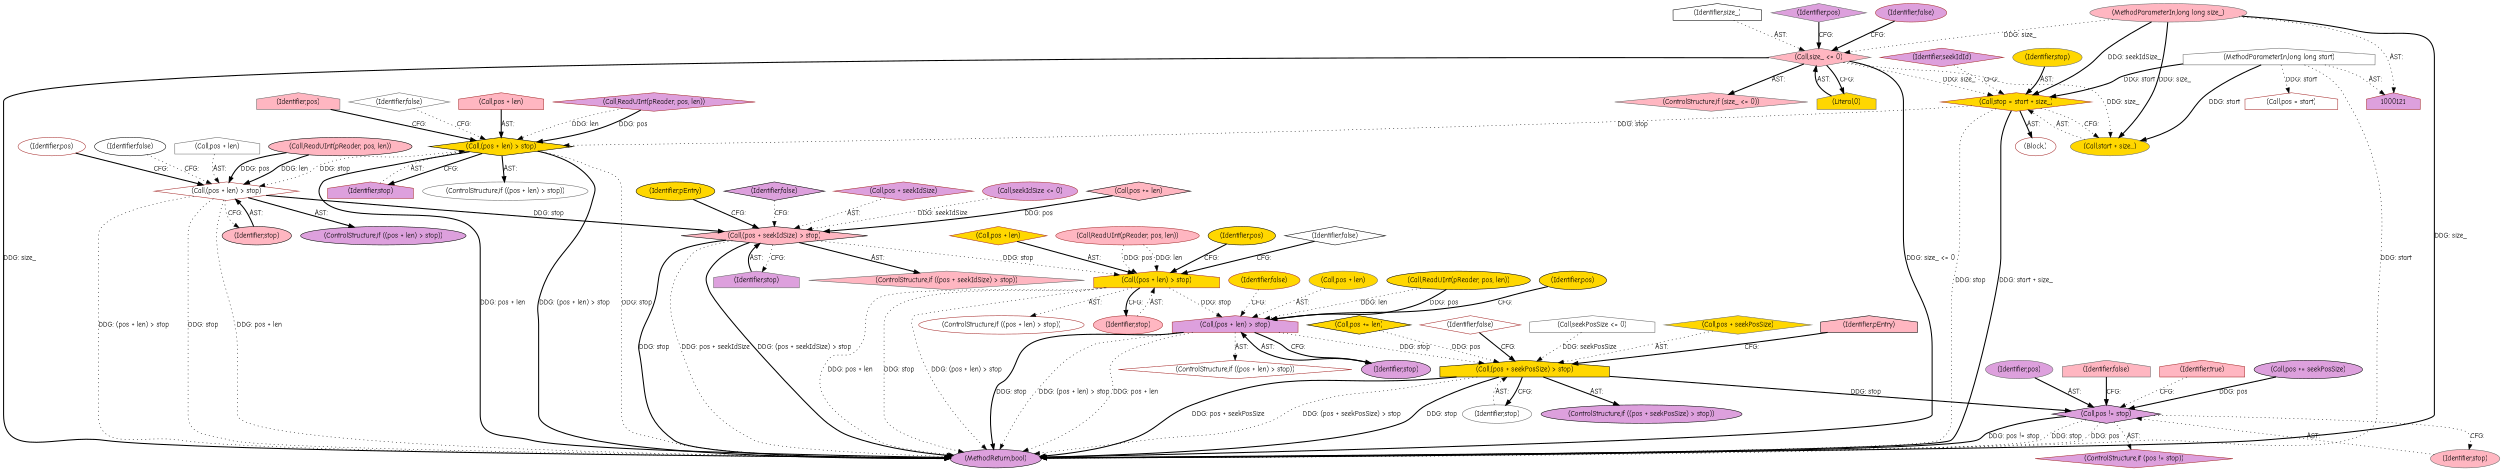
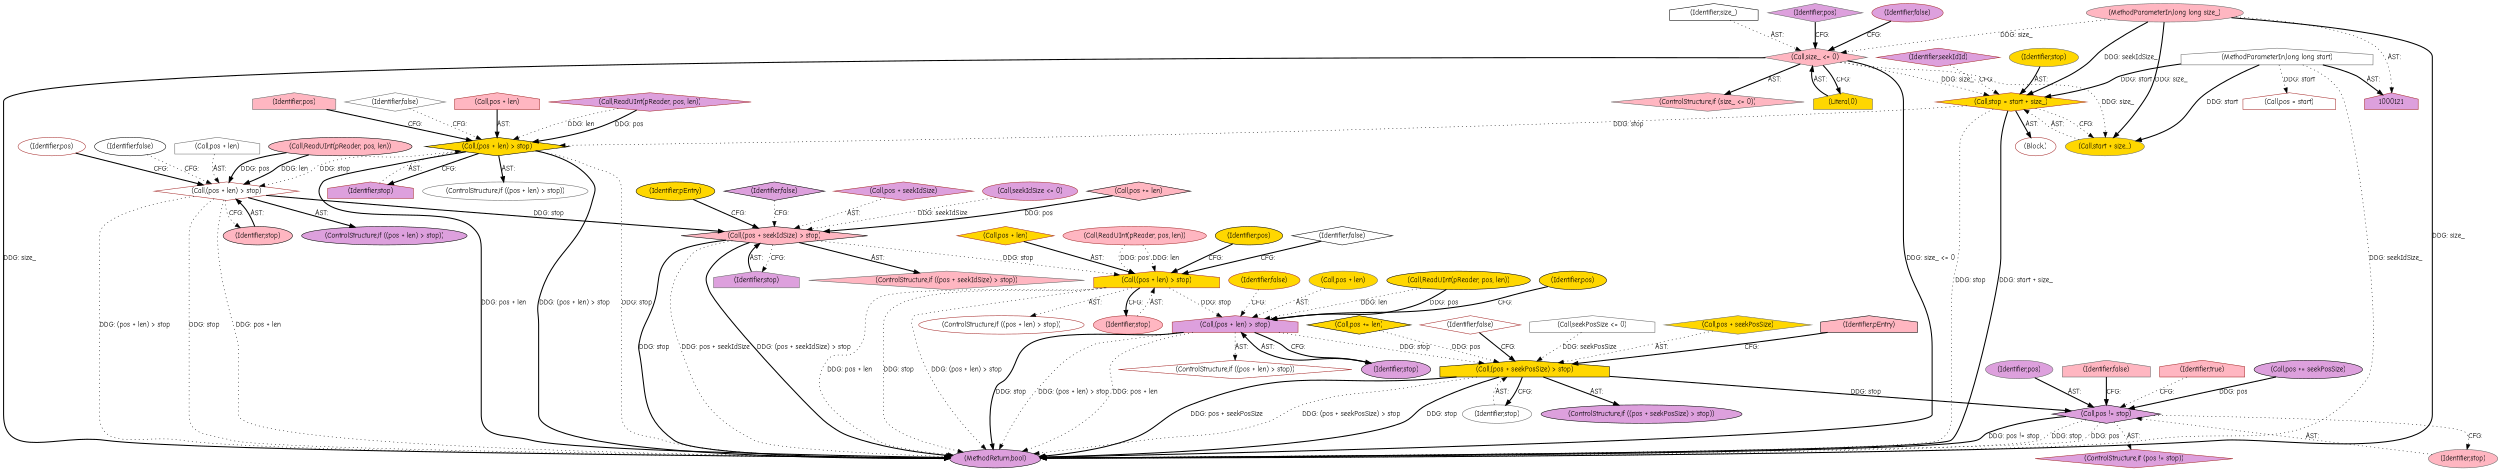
(2355, 74) -> (2353, 74)
(2396, 258) -> (2396, 258)
